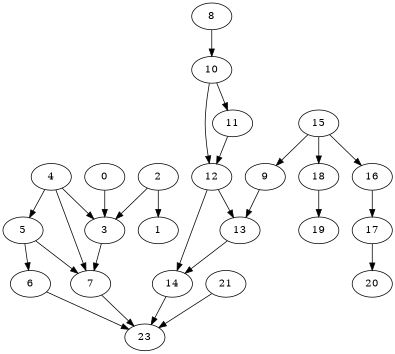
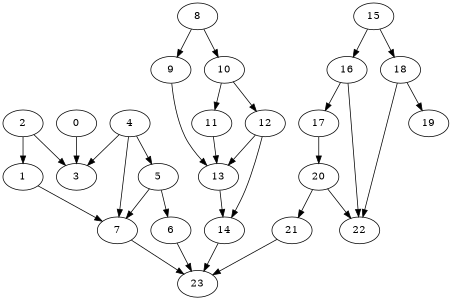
(224, 147) -> (215, 146)
(295, 147) -> (186, 40)
none -> (307, 200)
none -> (360, 230)
(99, 253) -> (67, 202)
